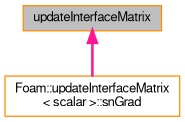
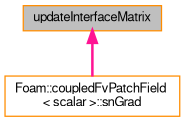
(92, 96) -> (92, 96)
